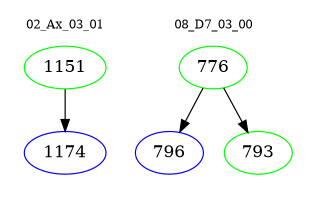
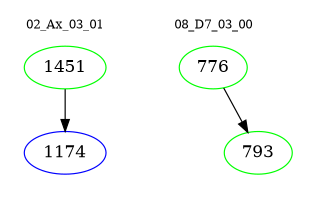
(65, 68) -> (65, 68)
(169, 153) -> none
